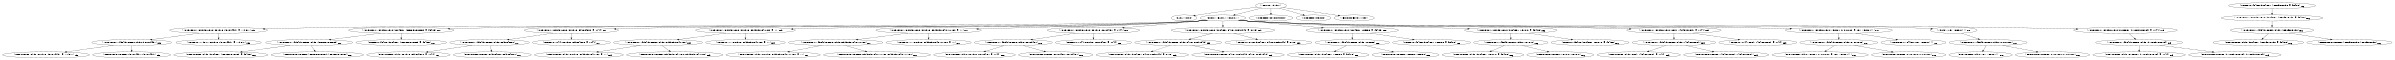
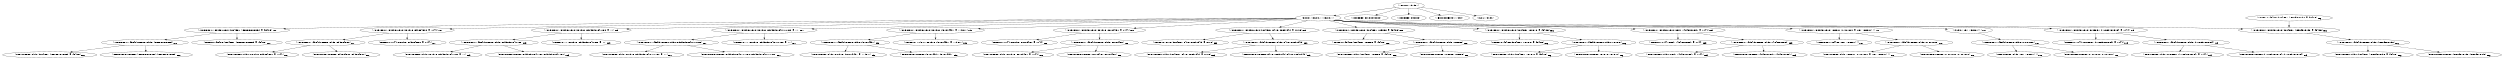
none -> (2014, 27)
none -> (2096, 43)
